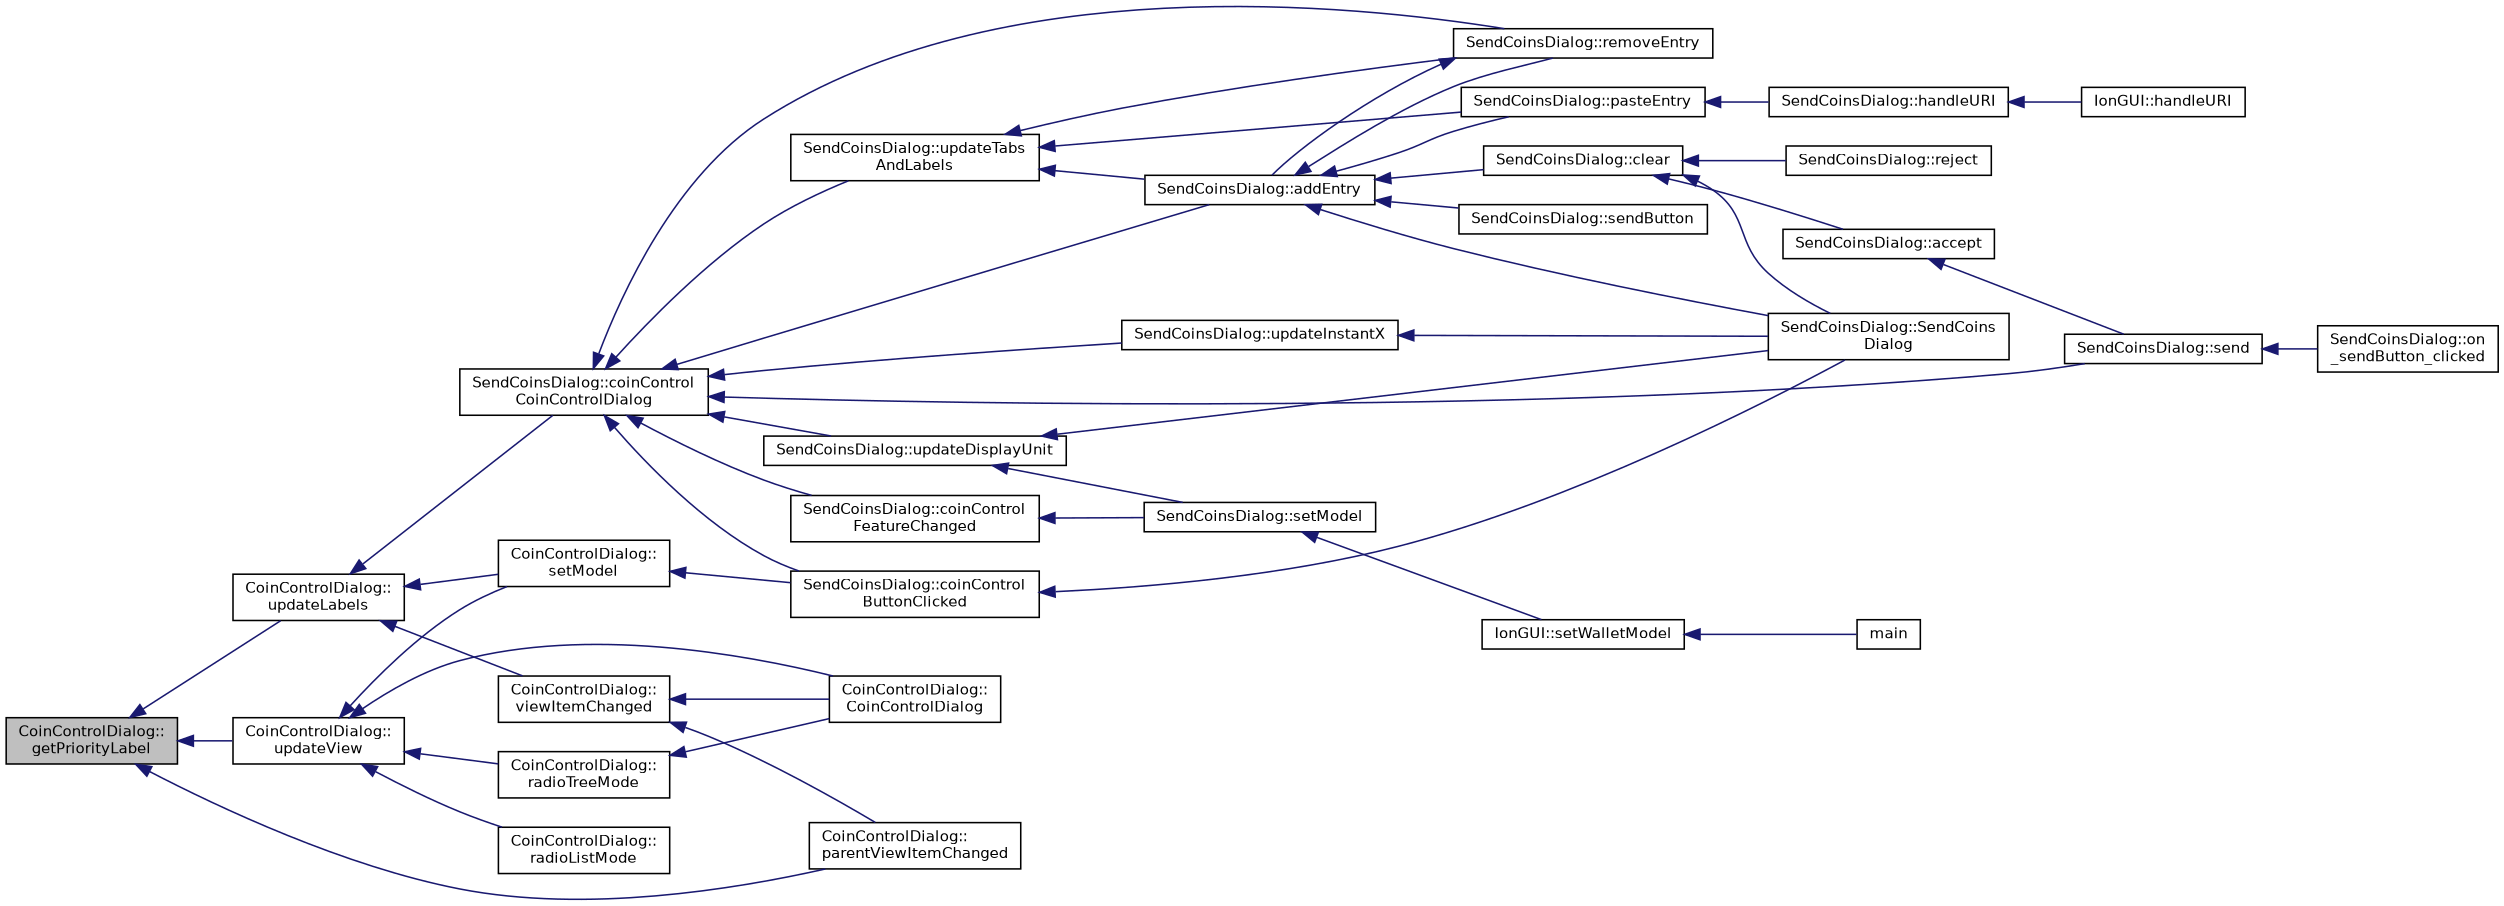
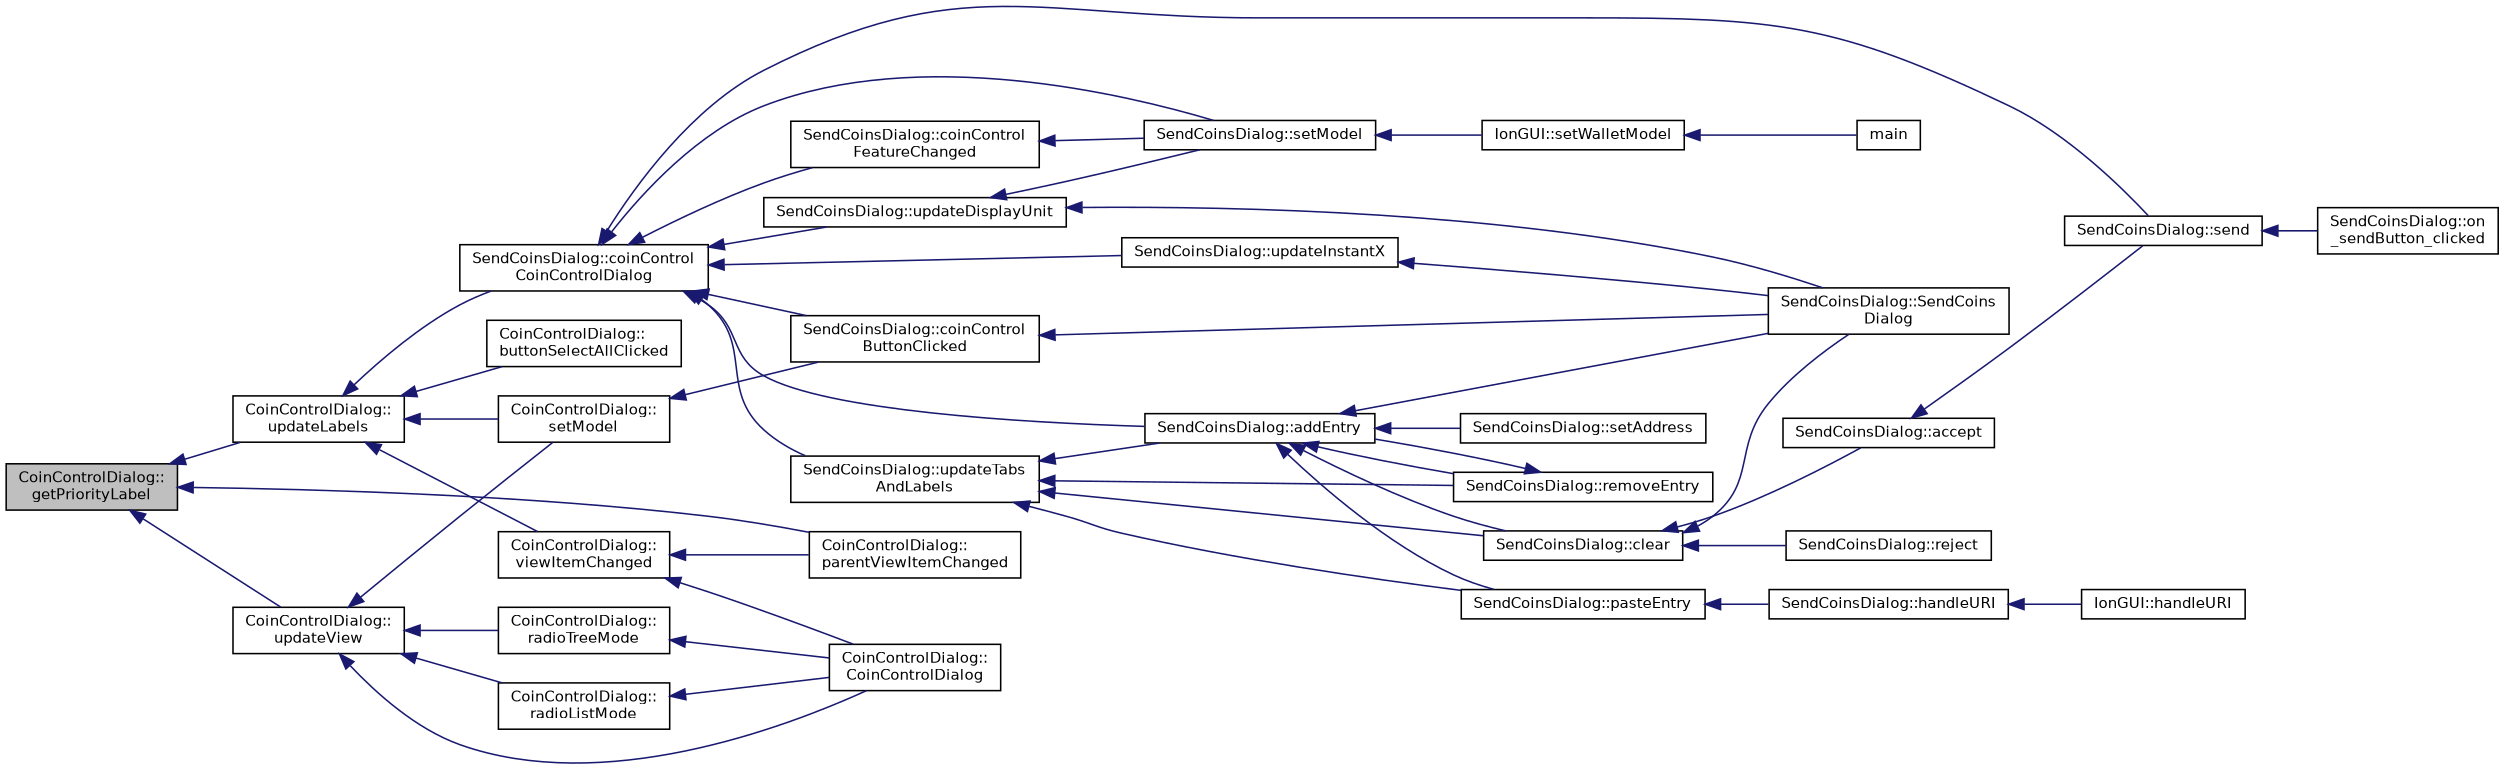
(981, 33) -> (889, 79)
(1583, 219) -> (1583, 428)
none -> (584, 343)
none -> (1269, 514)
none -> (758, 686)
